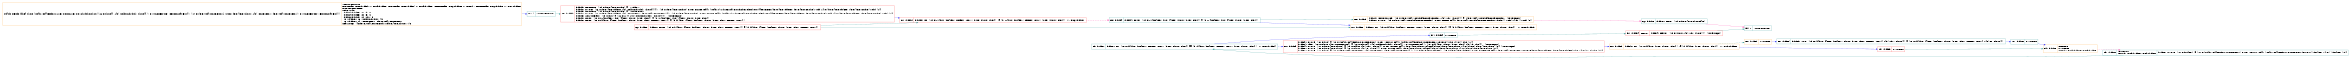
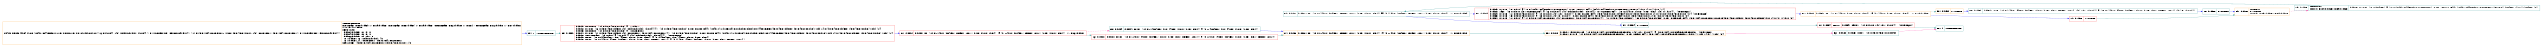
(1306, 20) -> (1507, 33)
(869, 24) -> (1088, 35)
(2123, 52) -> (2316, 7)
